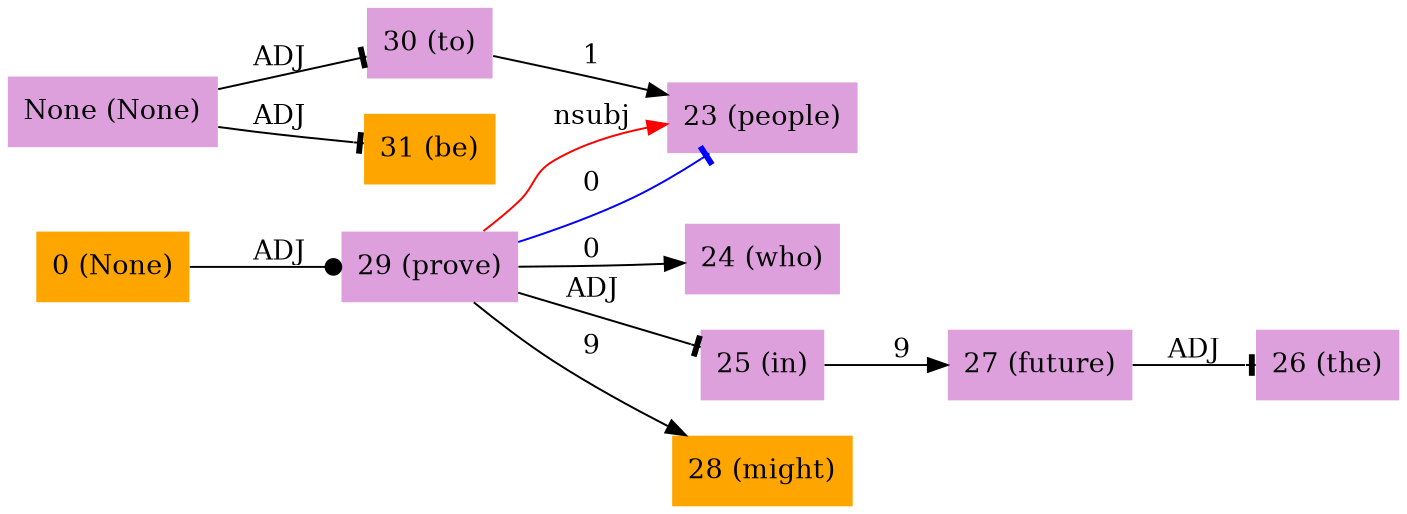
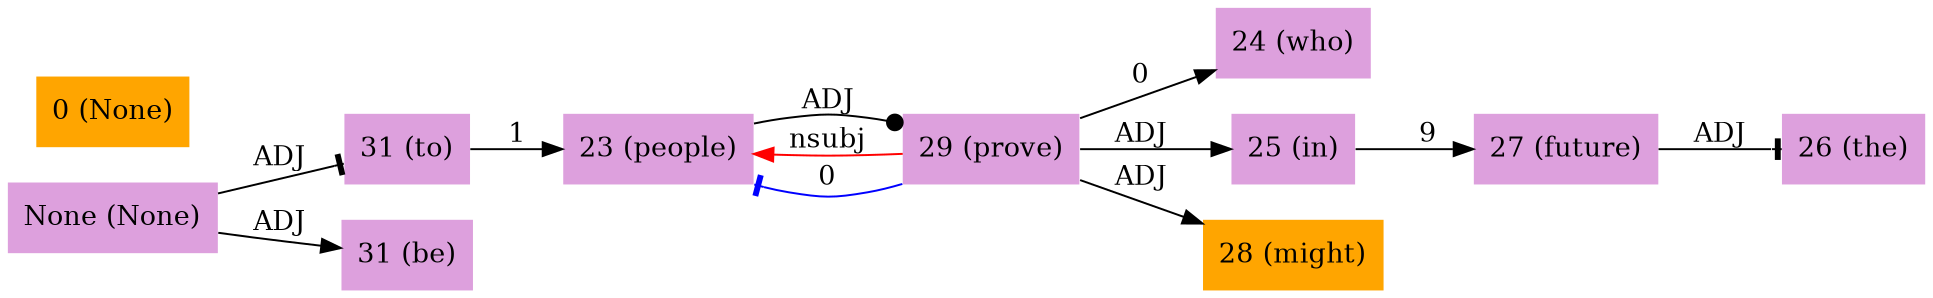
(430, 43) -> (407, 149)
(286, 135) -> (270, 240)
(430, 149) -> (407, 255)
(258, 267) -> (820, 115)
(604, 318) -> (1146, 149)
(593, 346) -> (1141, 178)
